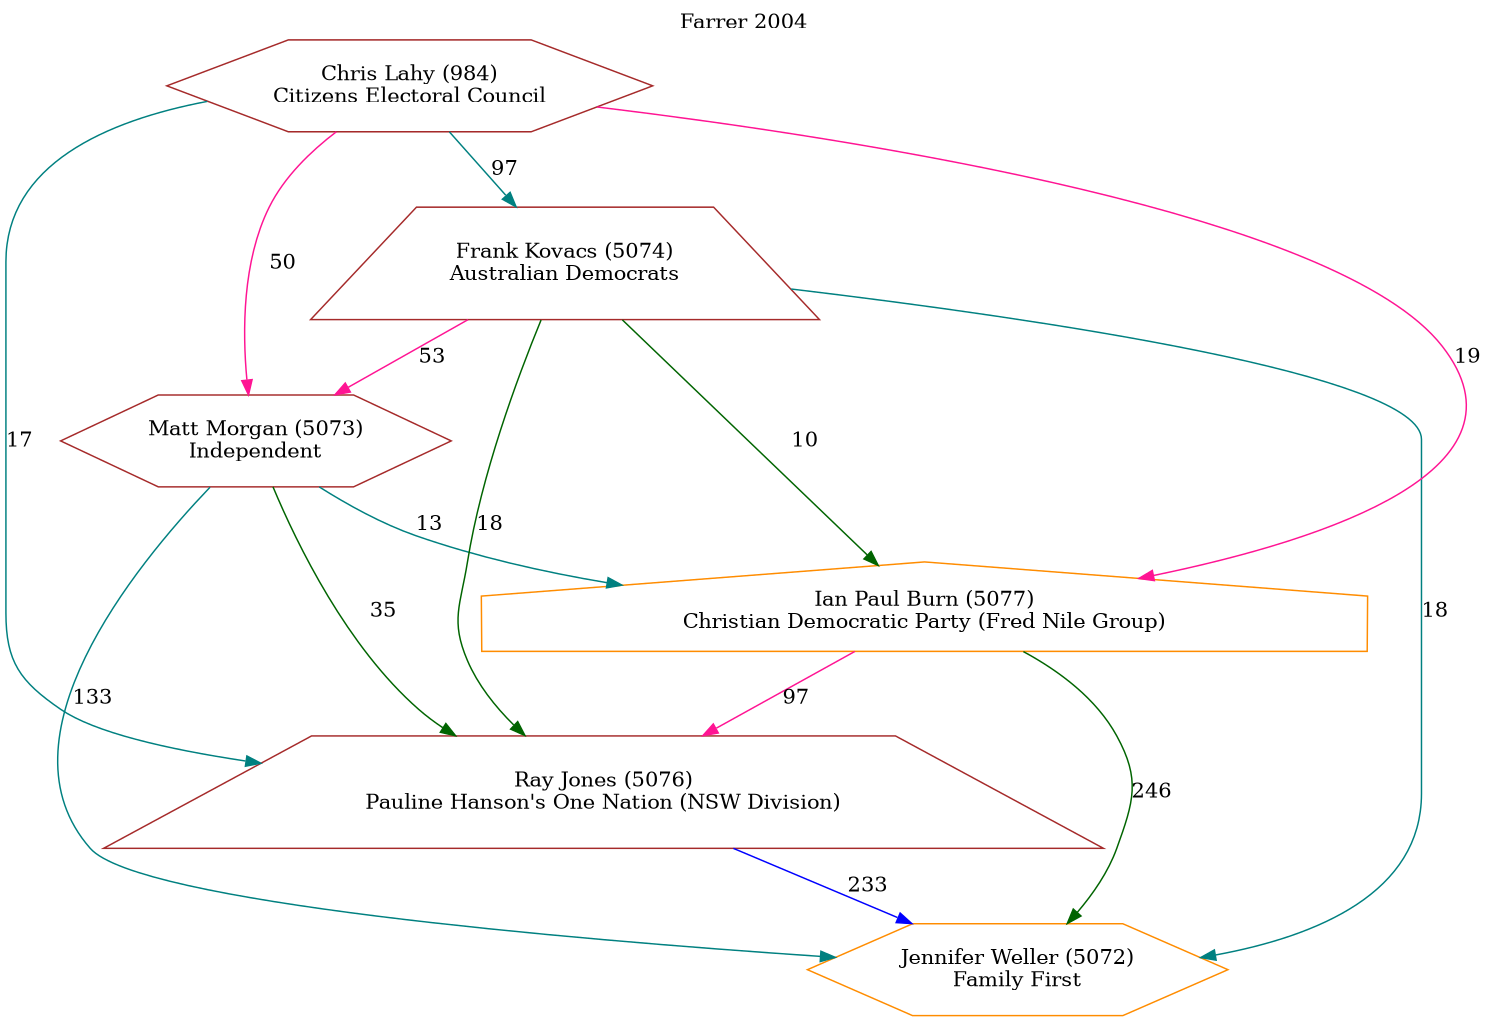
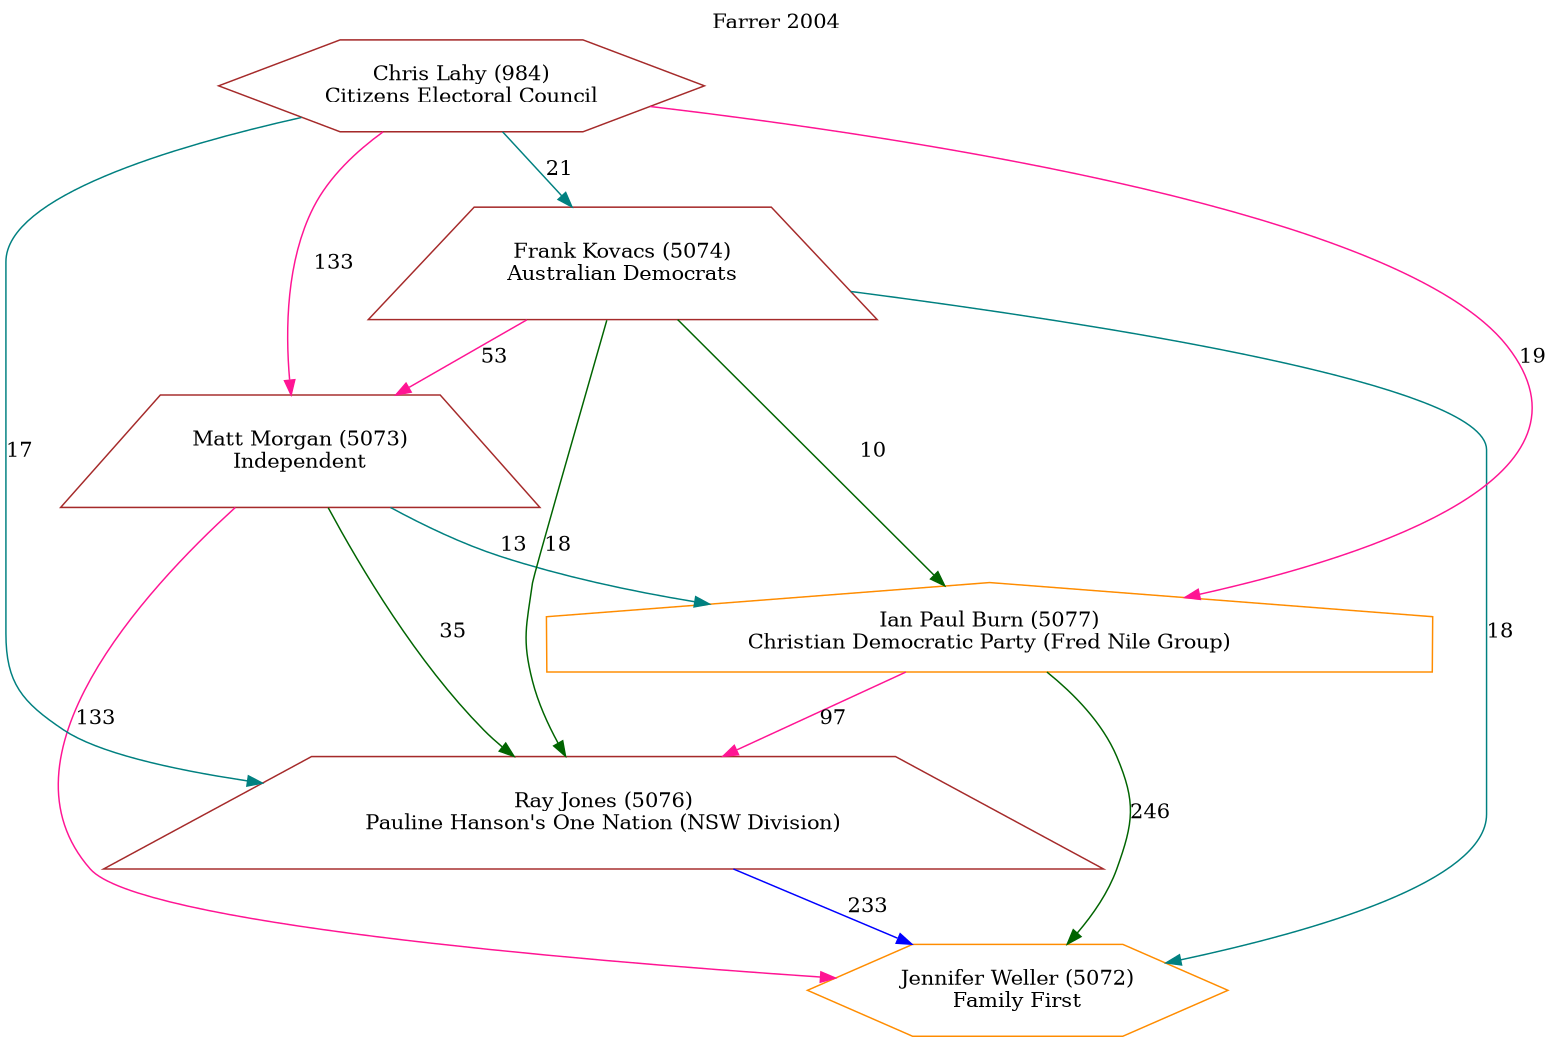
(505, 169) -> (560, 169)
(283, 263) -> (334, 263)
(256, 441) -> (300, 451)
(245, 896) -> (239, 916)
